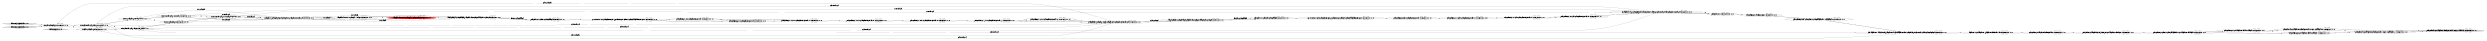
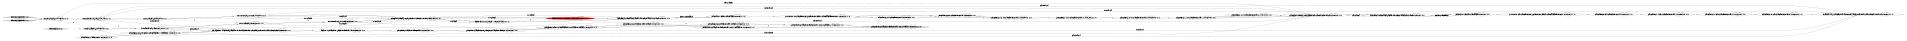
(1723, 14) -> none
